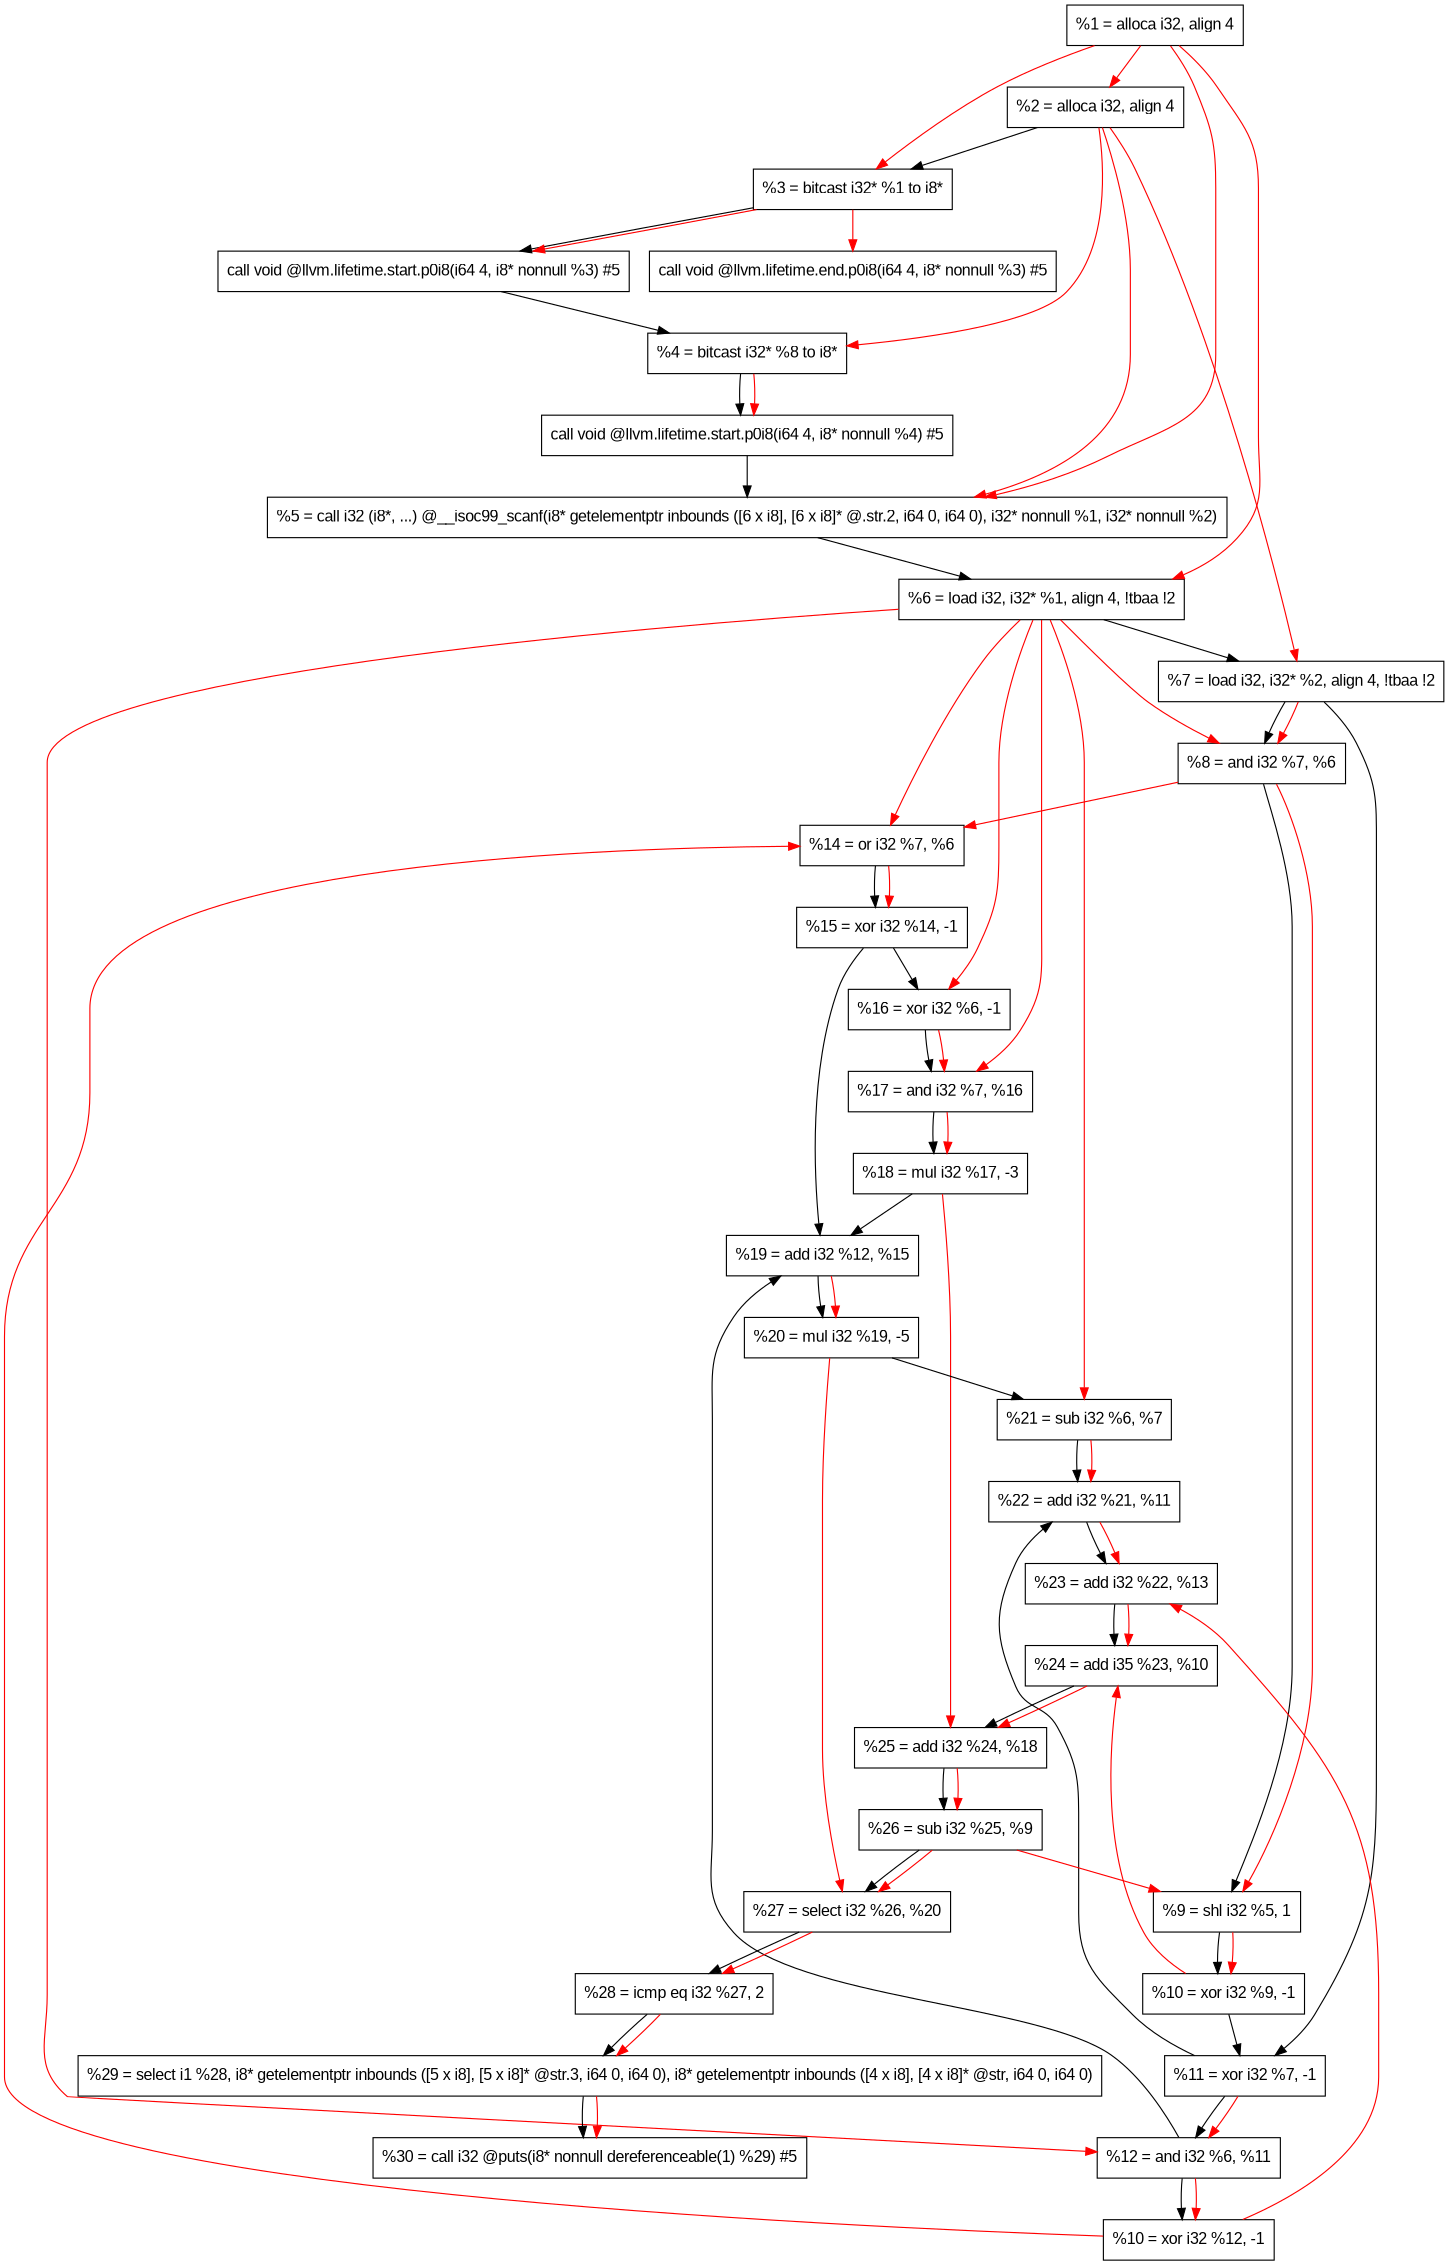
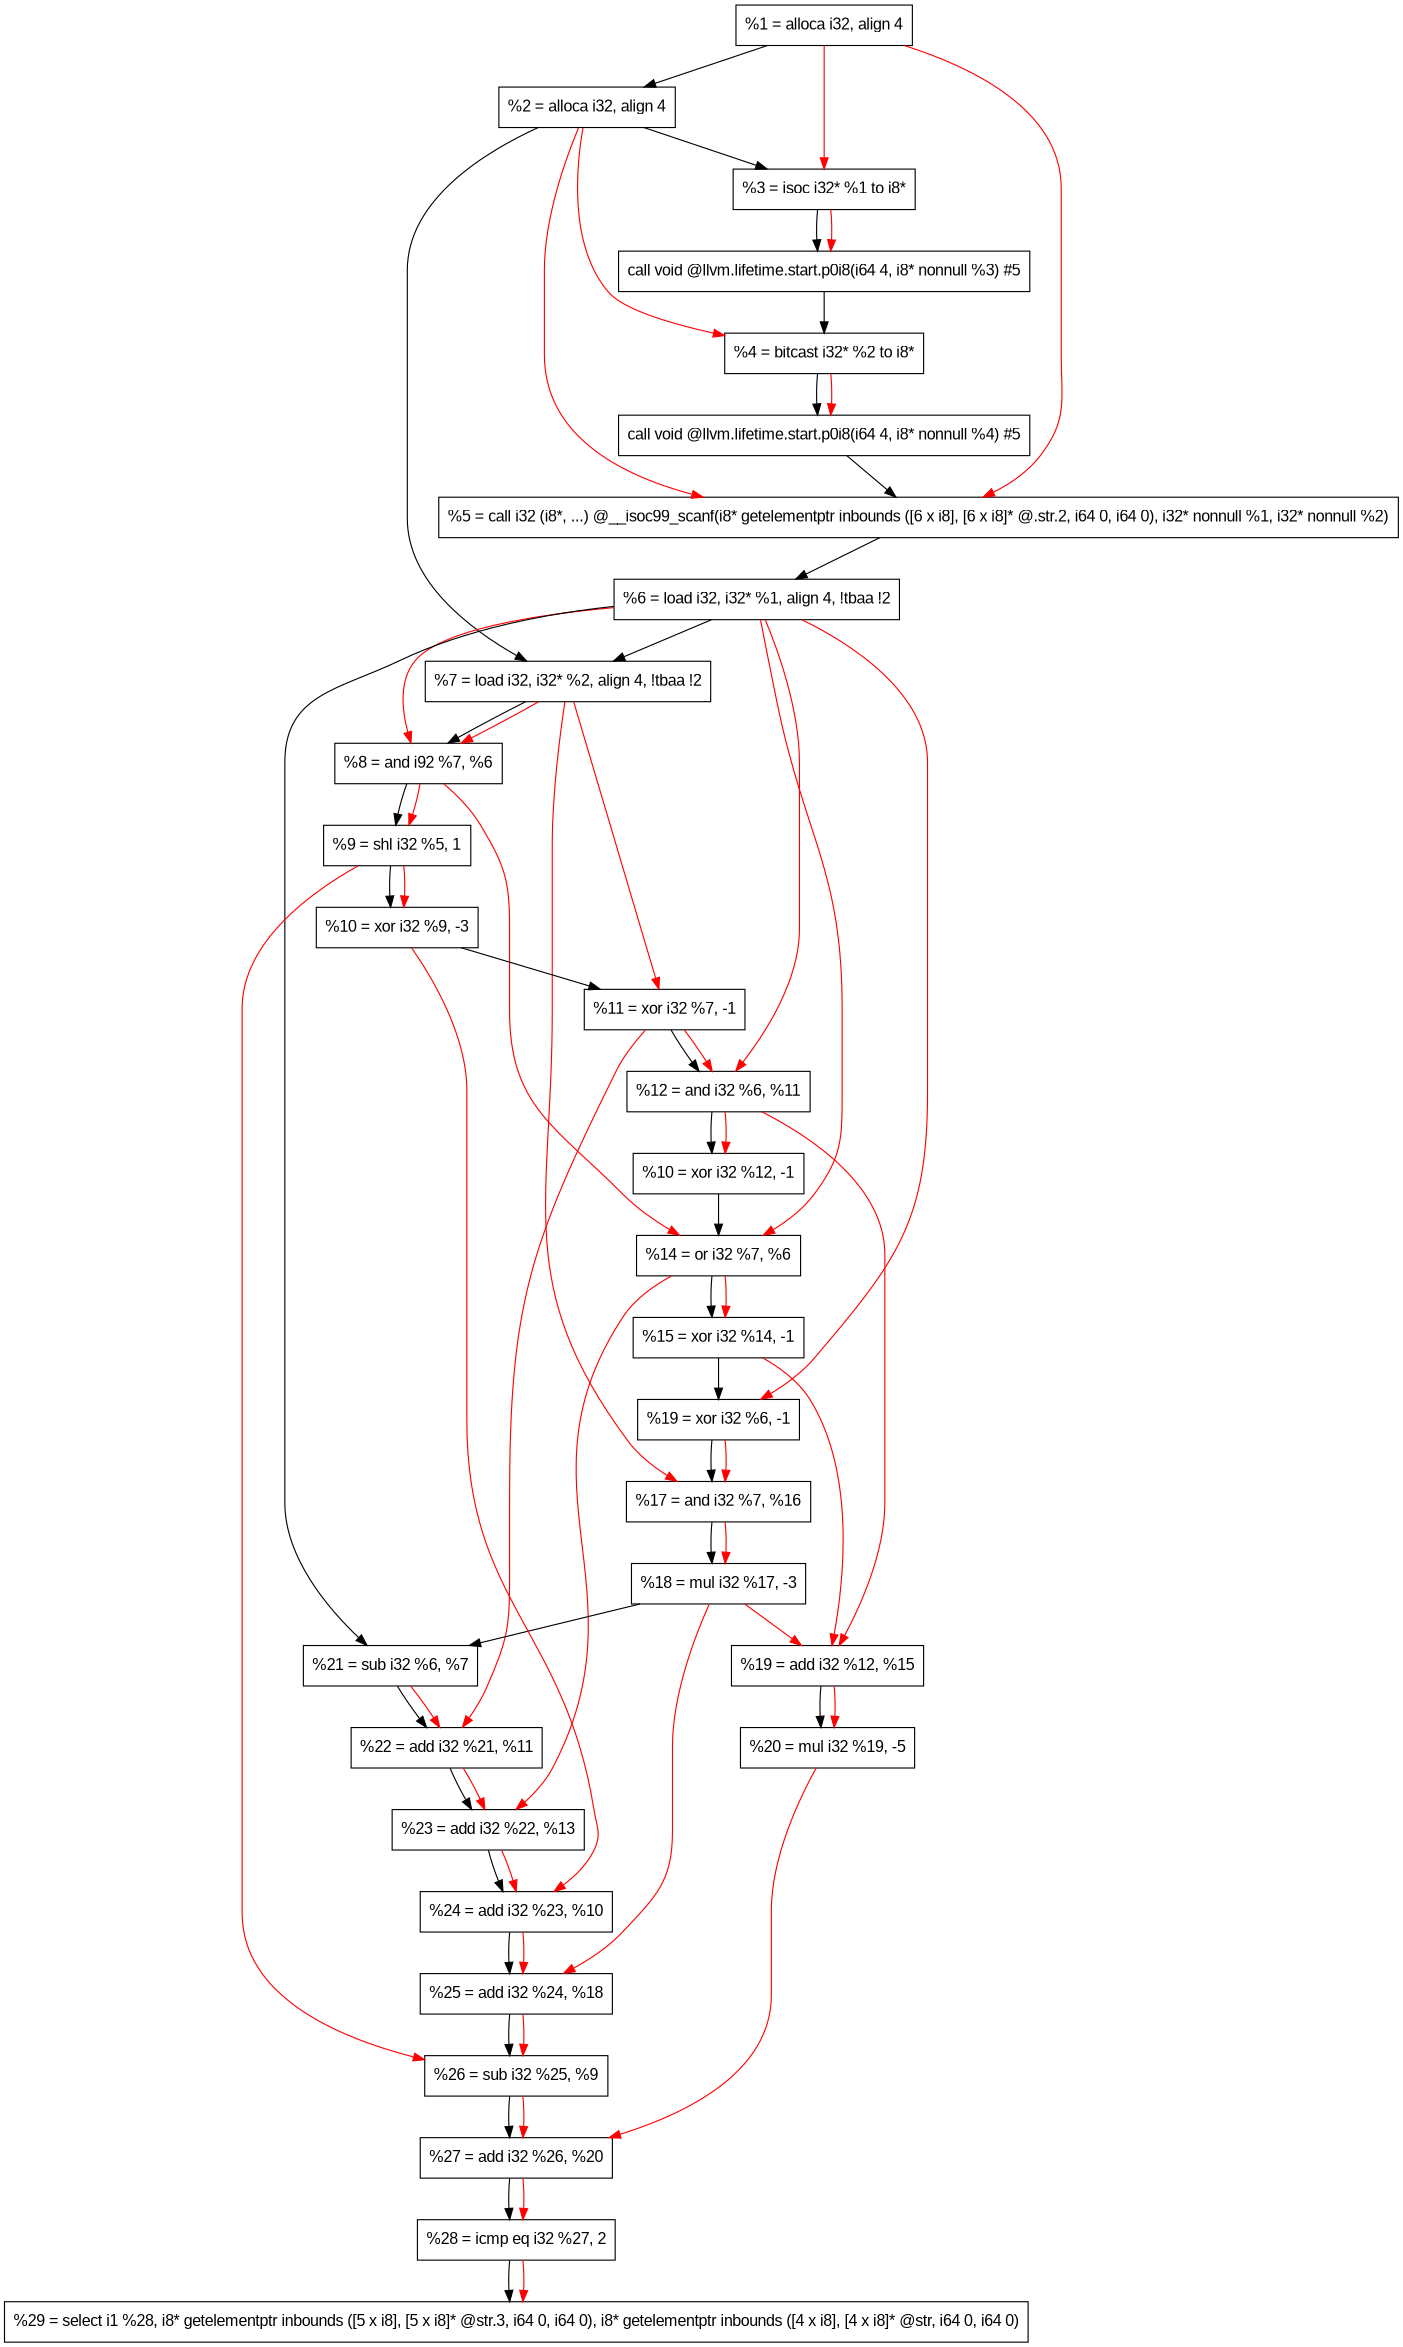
(1129, 62) -> (711, 64)
(853, 189) -> (824, 189)
(853, 271) -> none
(1258, 315) -> none
(747, 353) -> (824, 353)
(1219, 382) -> (407, 384)
(1262, 763) -> (419, 763)
(1042, 852) -> (549, 1107)
(1084, 1001) -> (285, 1017)
(929, 1010) -> (719, 1420)
(819, 1081) -> (839, 1483)
(886, 1211) -> (769, 1621)
(958, 1379) -> (560, 1623)
(1376, 1380) -> (615, 840)
(1121, 1666) -> (516, 1912)
(4, 1722) -> (719, 1209)
(1078, 1799) -> (515, 1364)
(712, 1853) -> (885, 1350)
(1086, 1870) -> (242, 1485)
(847, 1912) -> (516, 2158)
(1374, 1913) -> (581, 1531)
(1224, 1994) -> (397, 928)
(590, 2158) -> none
